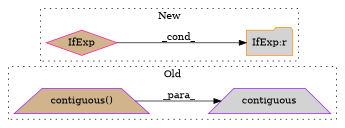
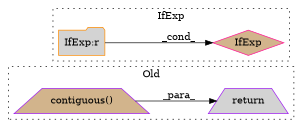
(169, 16) -> (171, 16)
(178, 43) -> (155, 43)
(270, 101) -> (248, 101)
